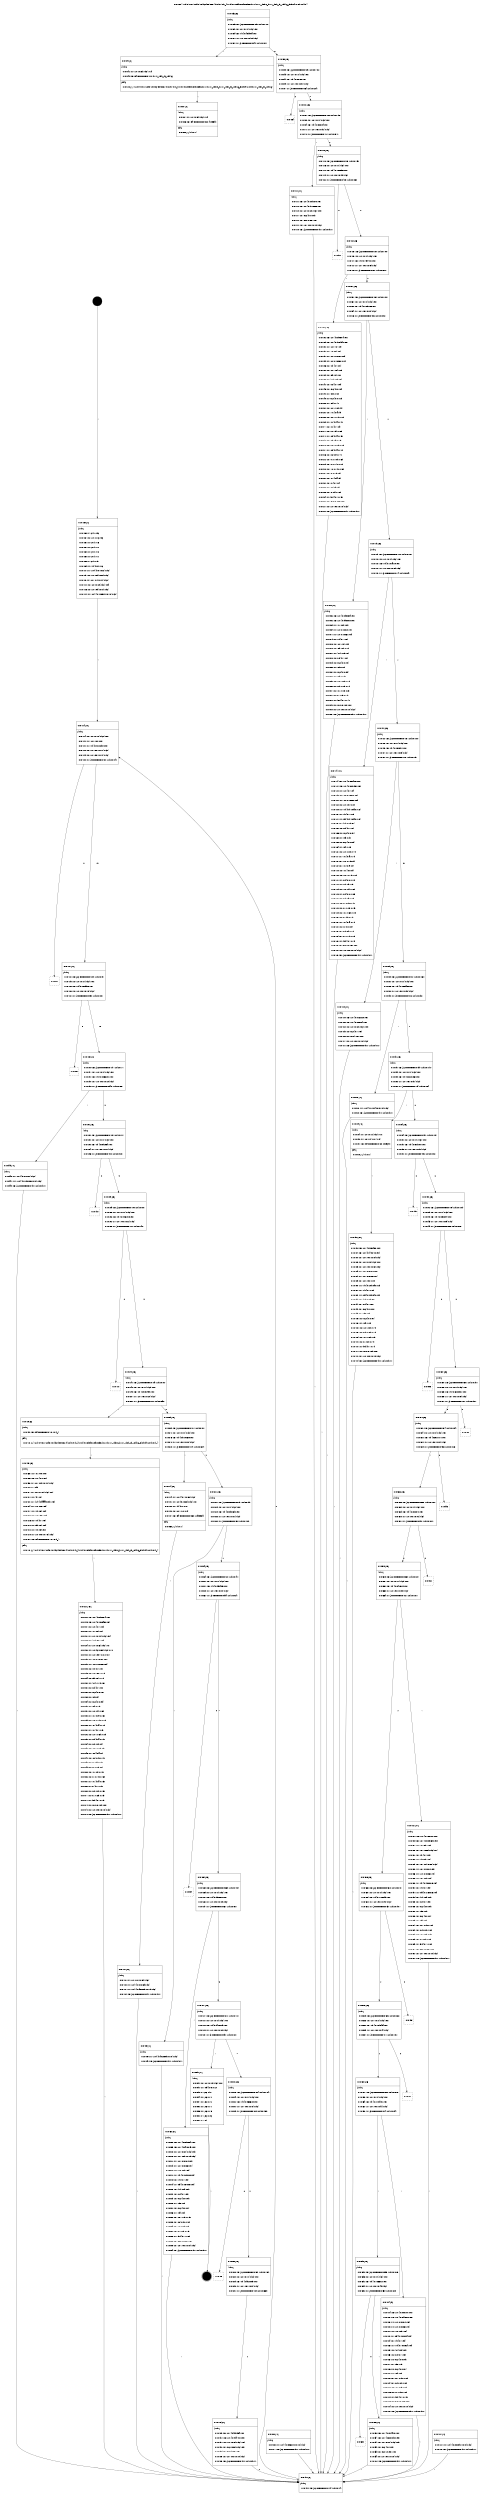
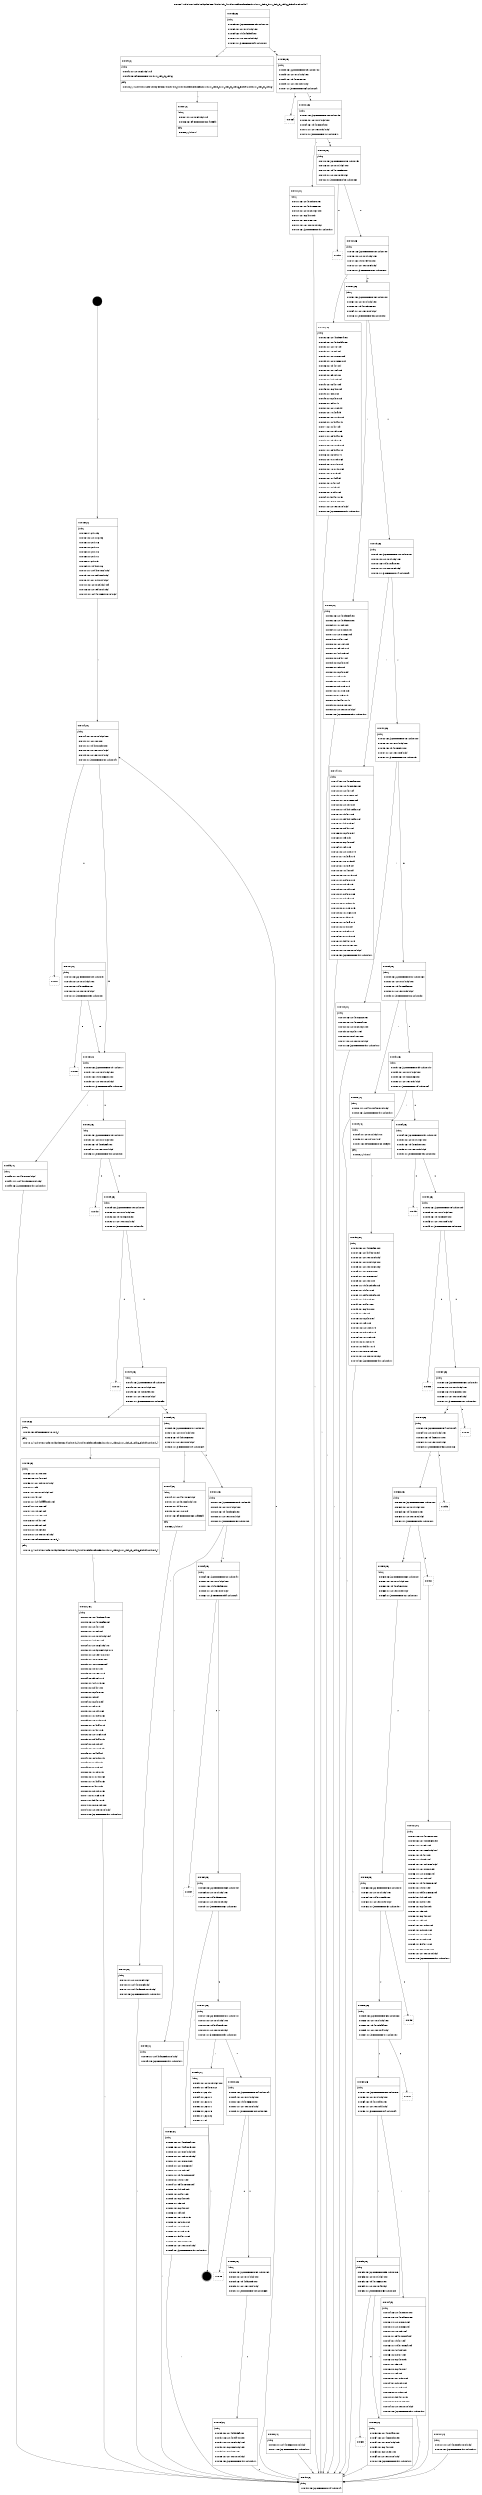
(91, 862) -> (106, 908)
(411, 1710) -> (428, 1703)
